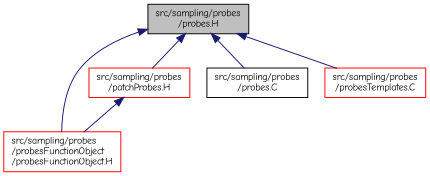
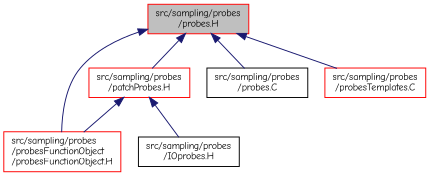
(198, 19) -> (198, 19)
none -> (189, 152)
